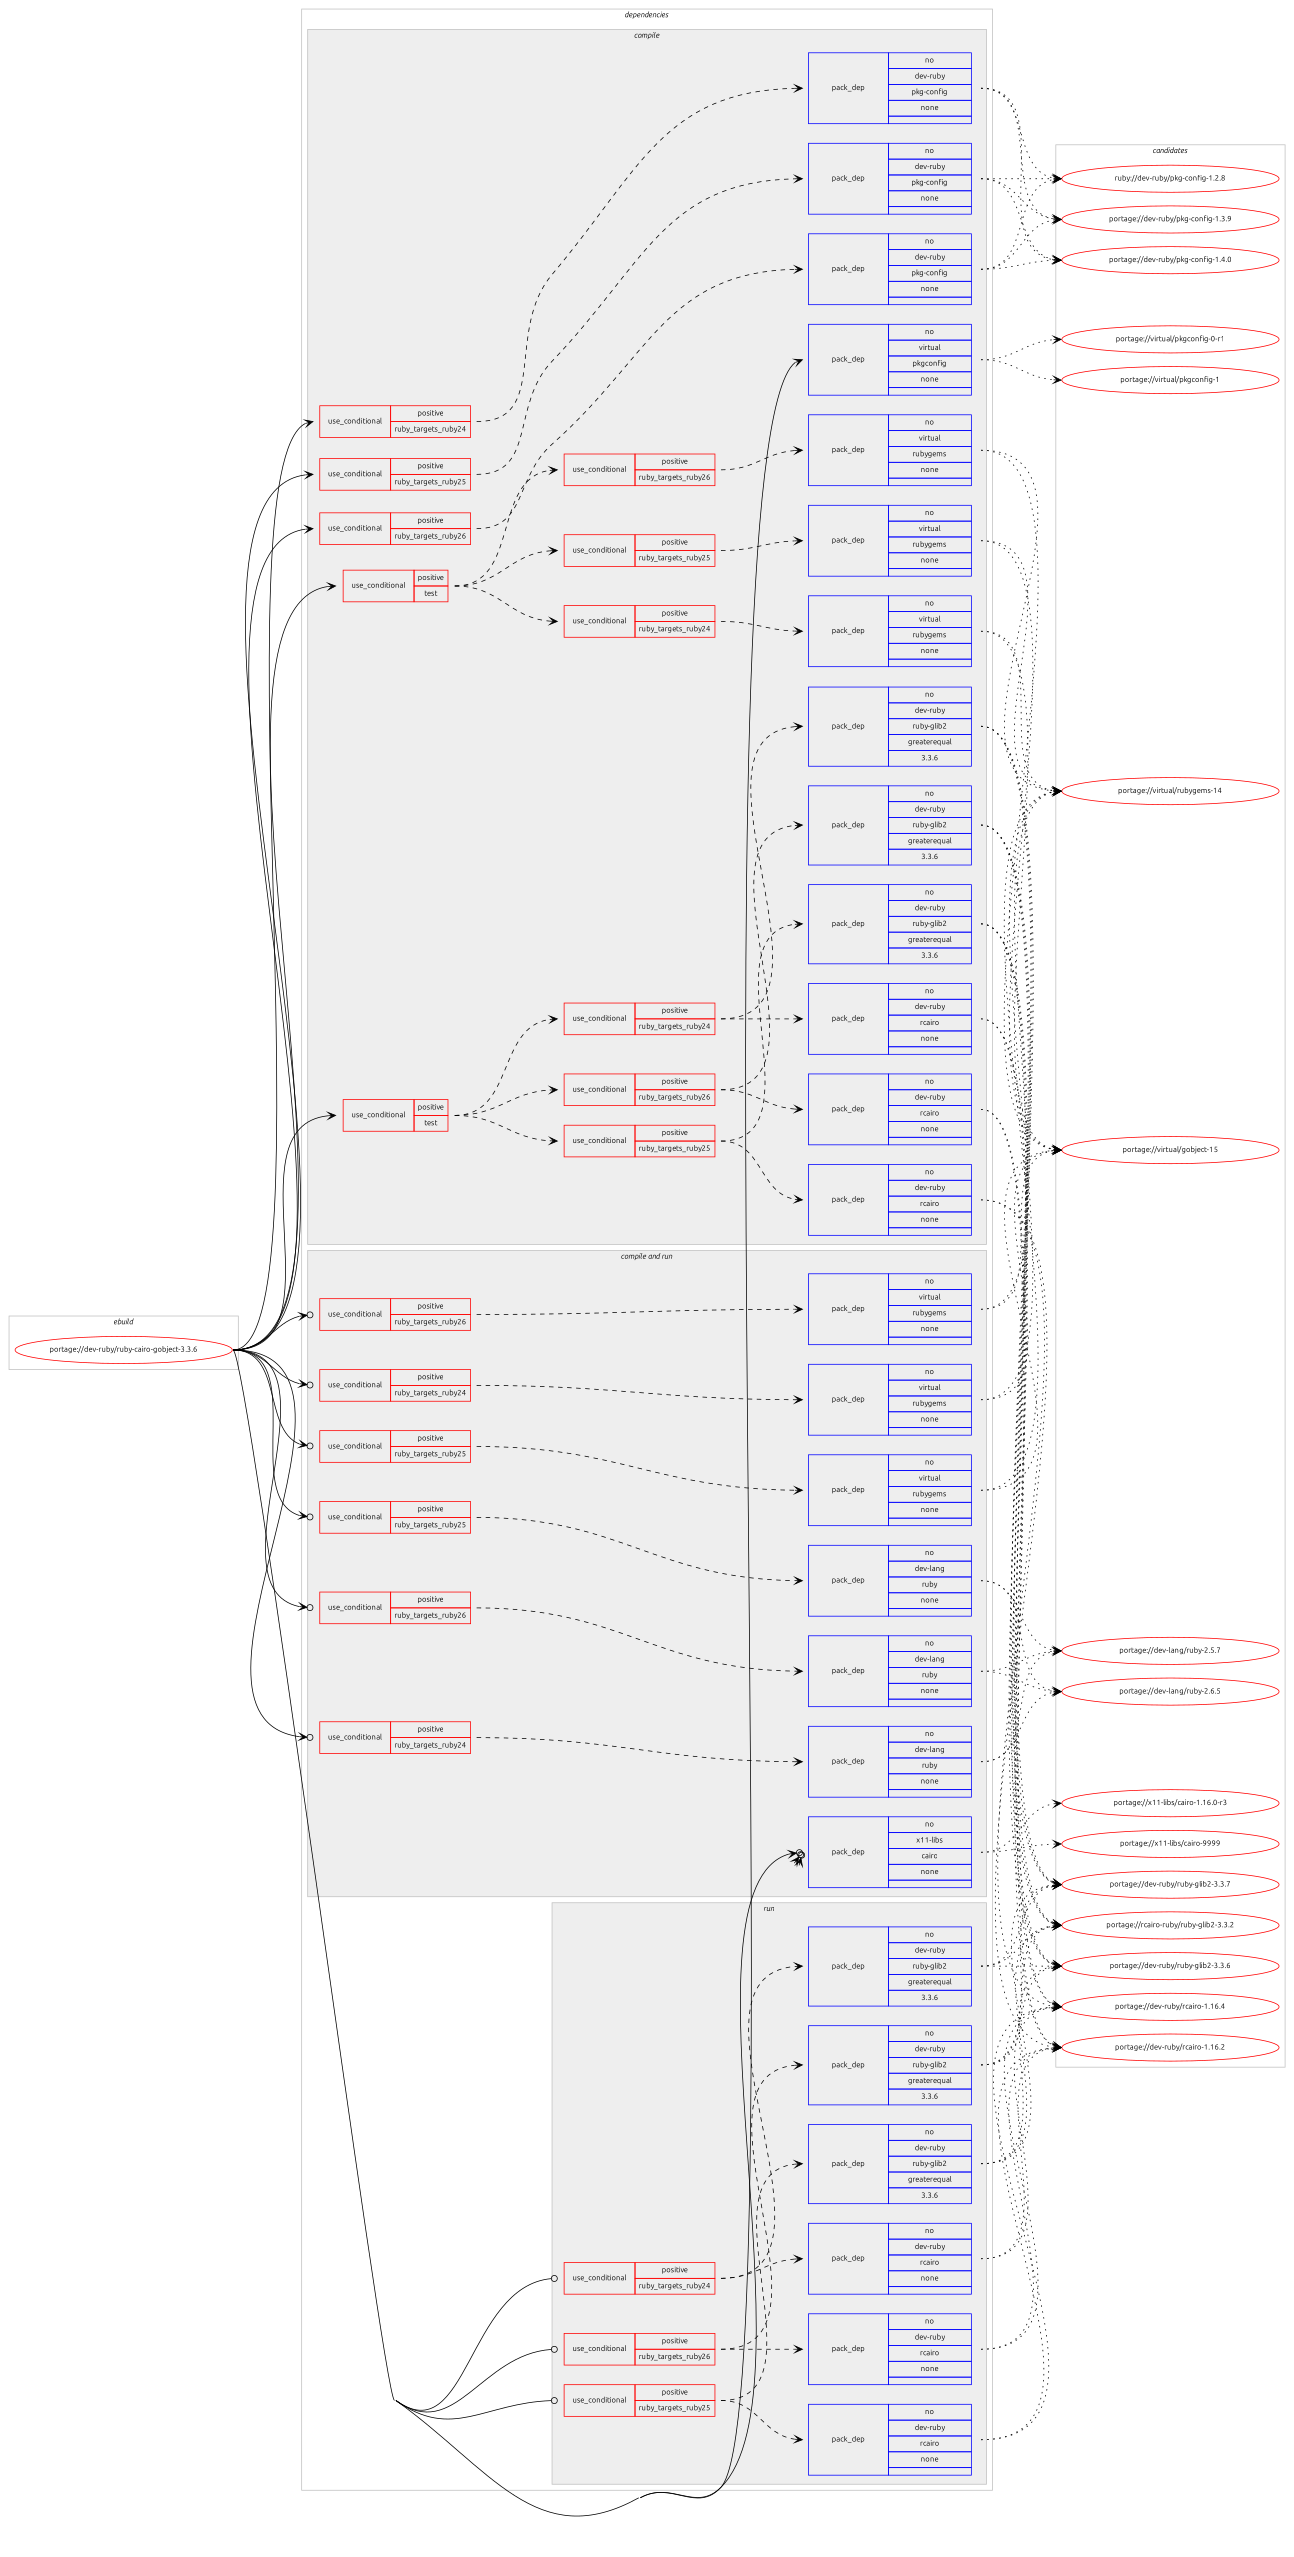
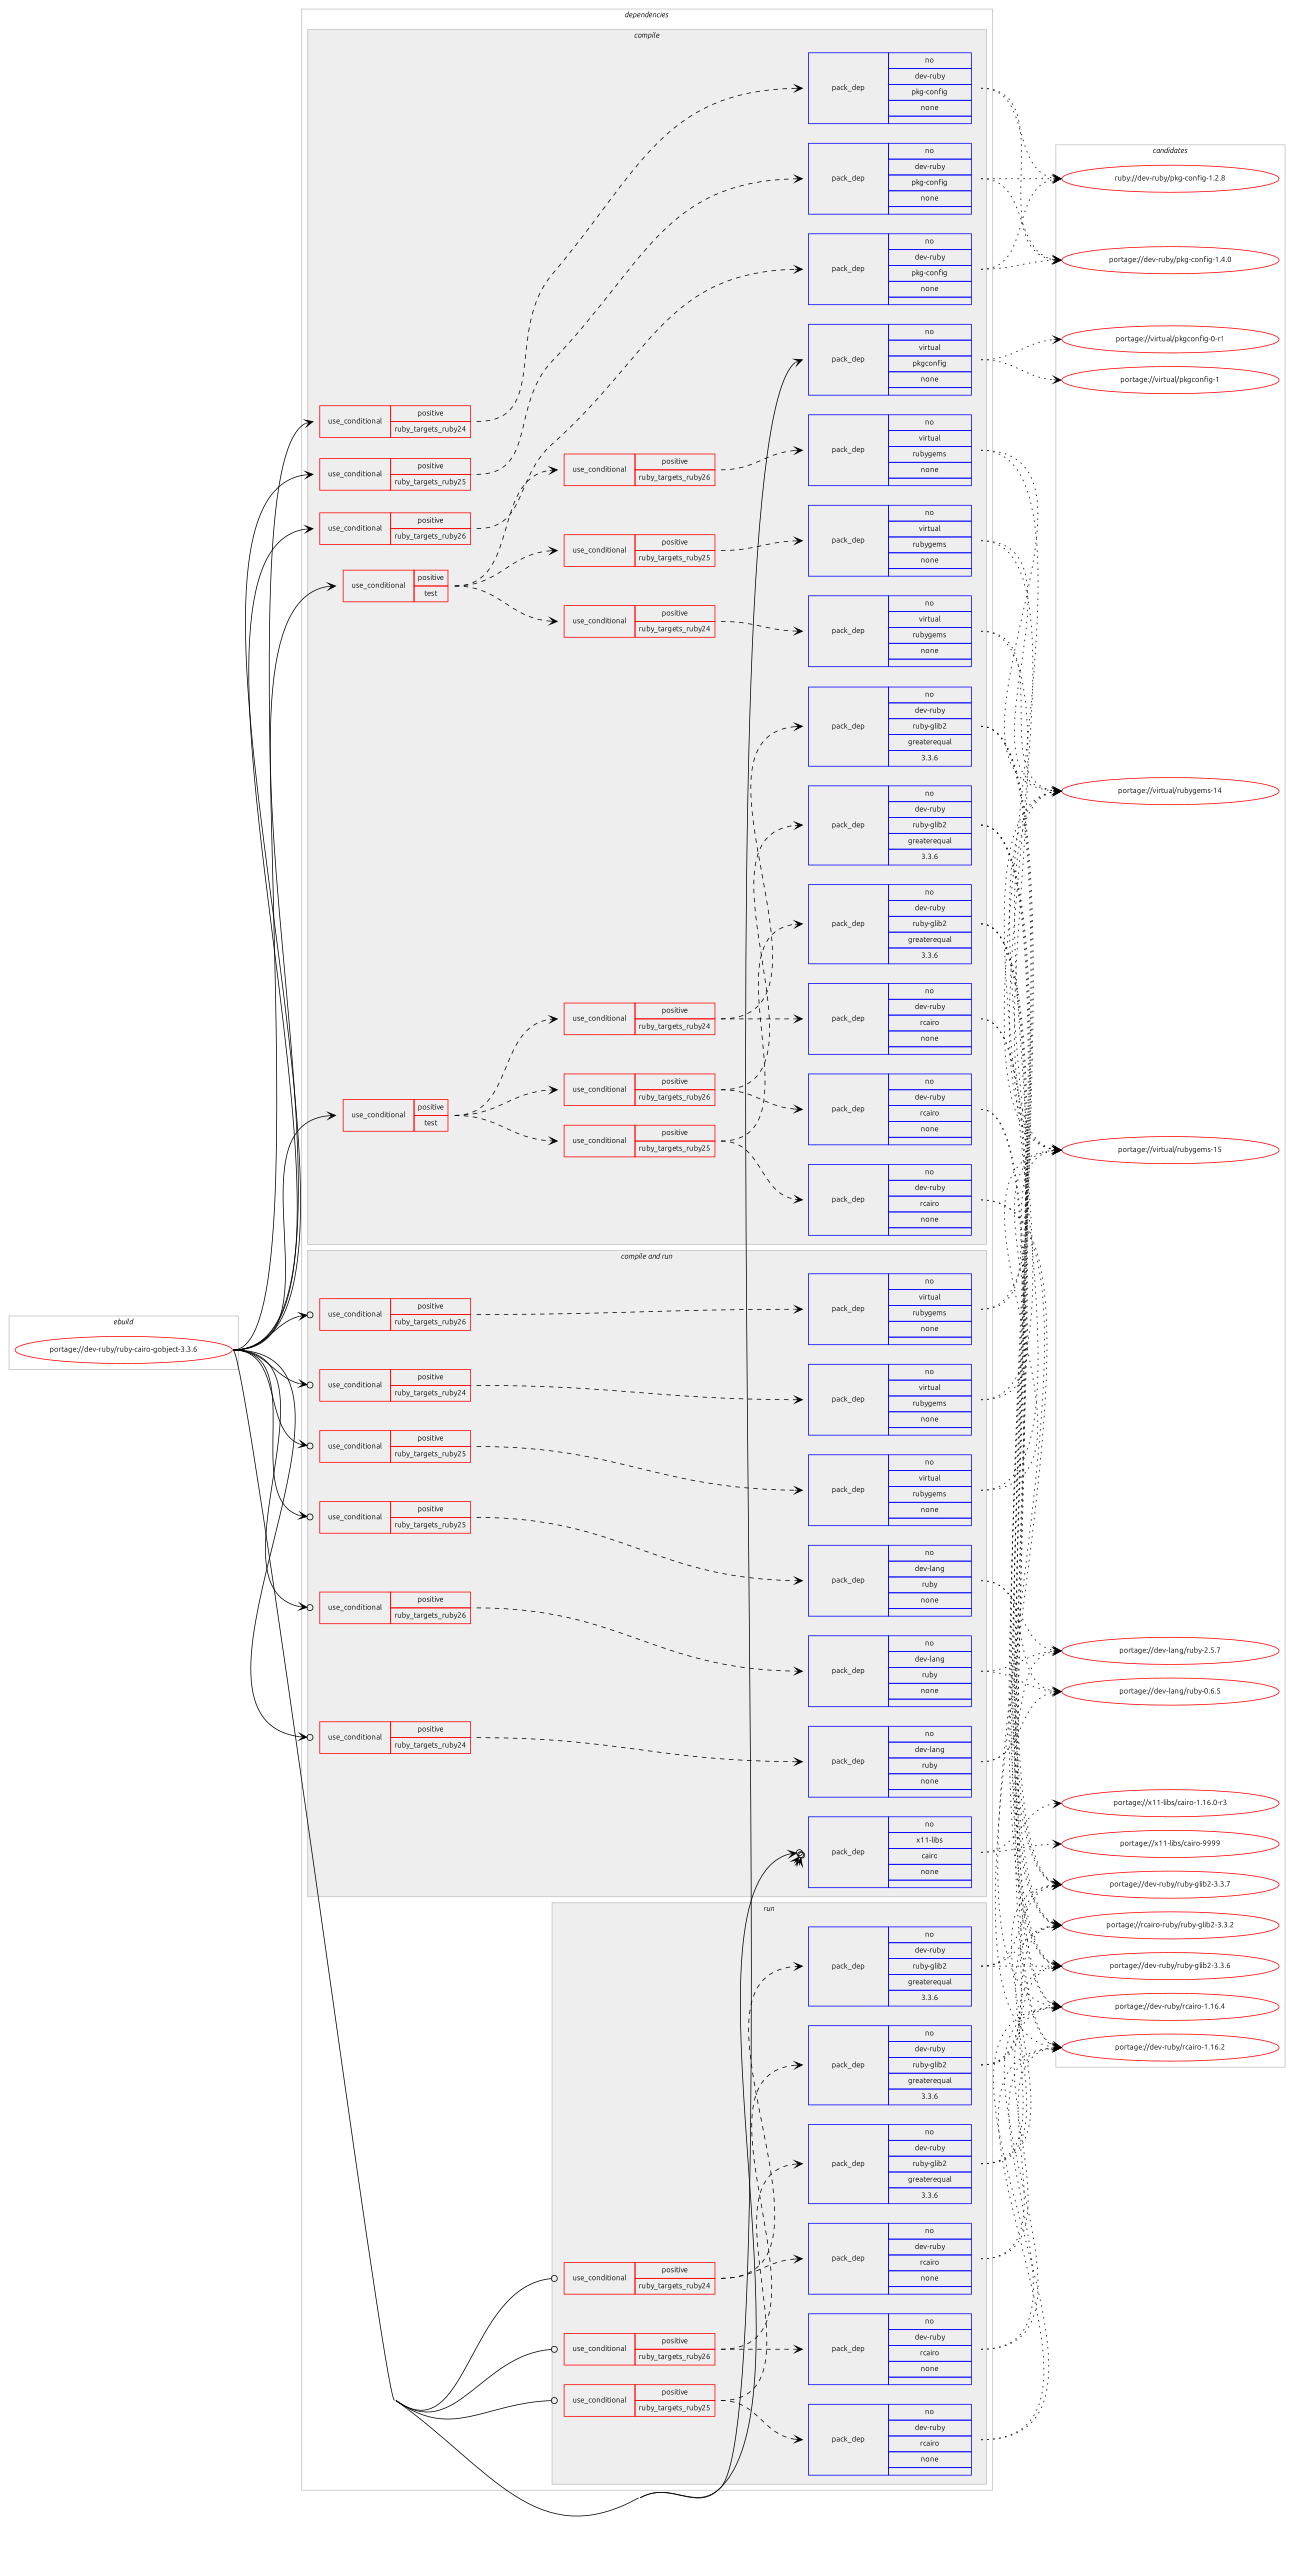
(1170, 219) -> none
(1170, 1150) -> (1170, 1150)
(1170, 1692) -> (1170, 1692)
